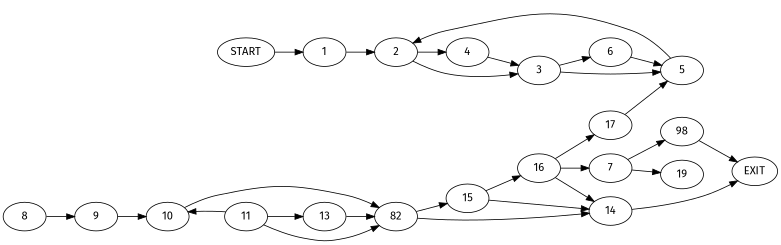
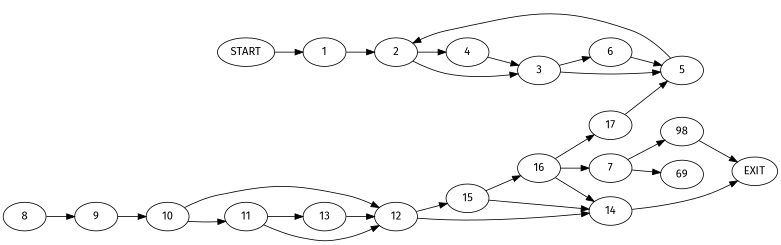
(682, 174) -> (682, 174)
(211, 211) -> (203, 222)
(396, 217) -> (396, 217)
